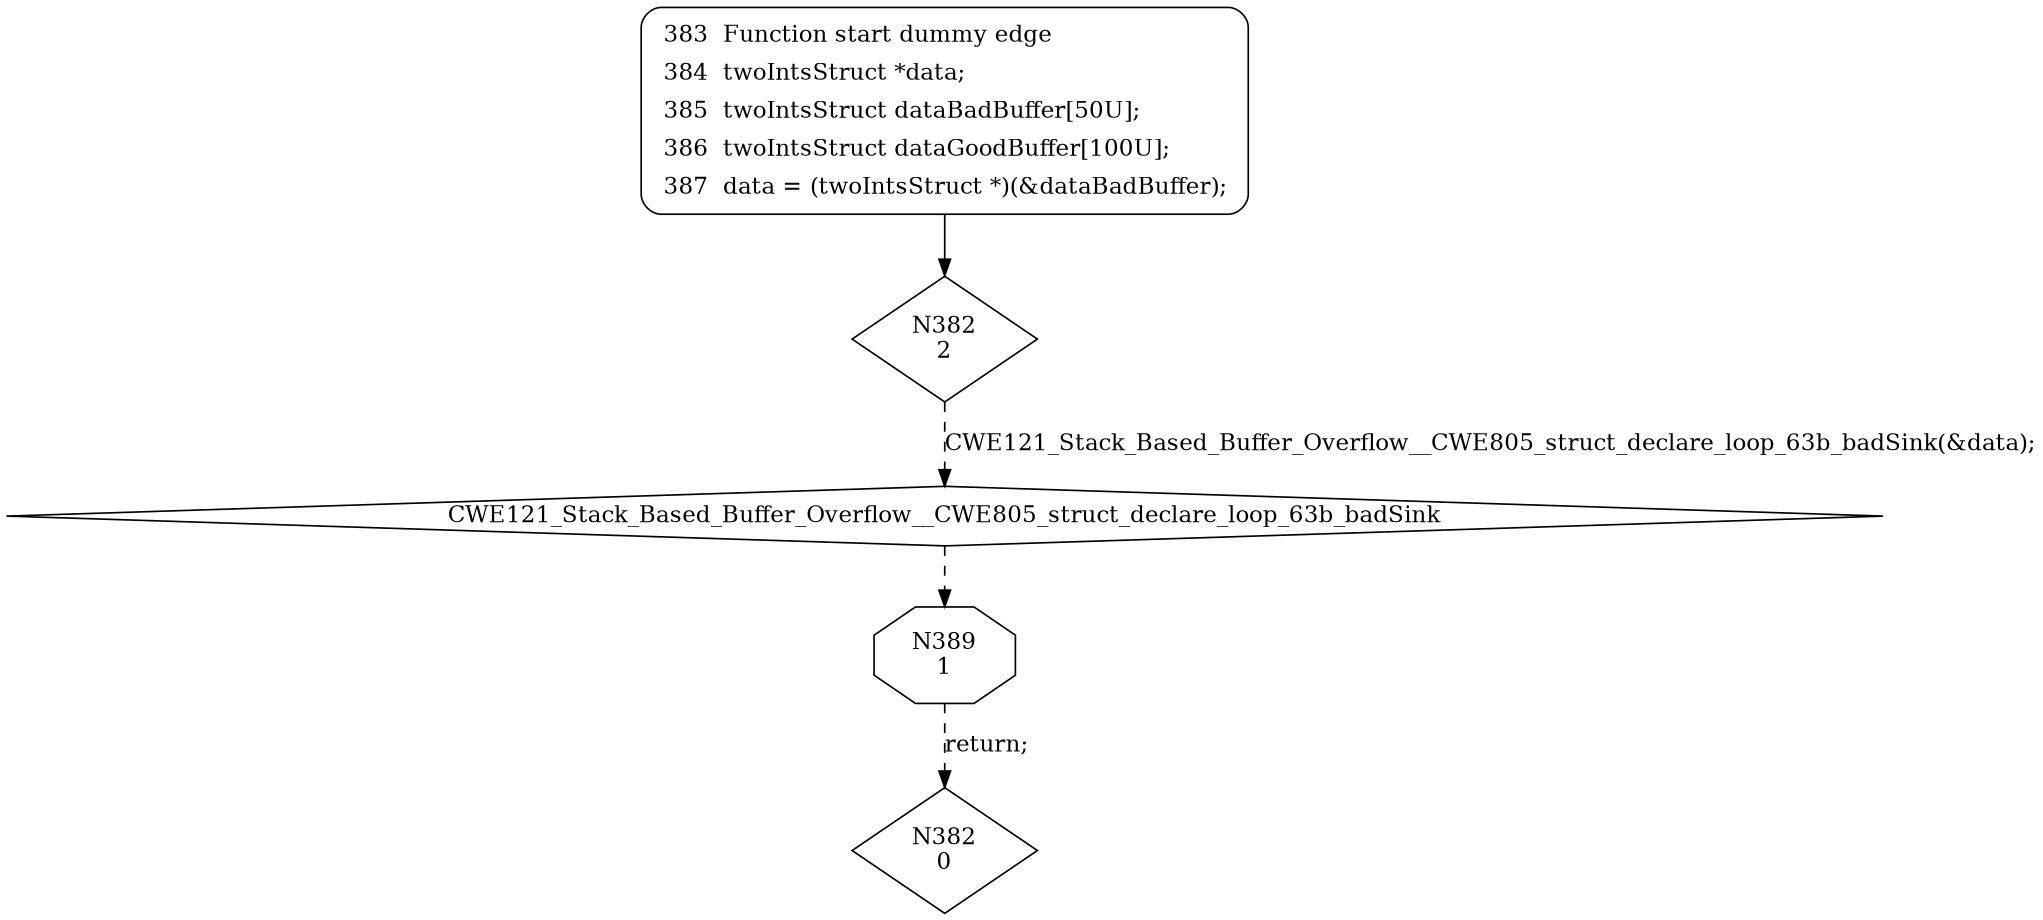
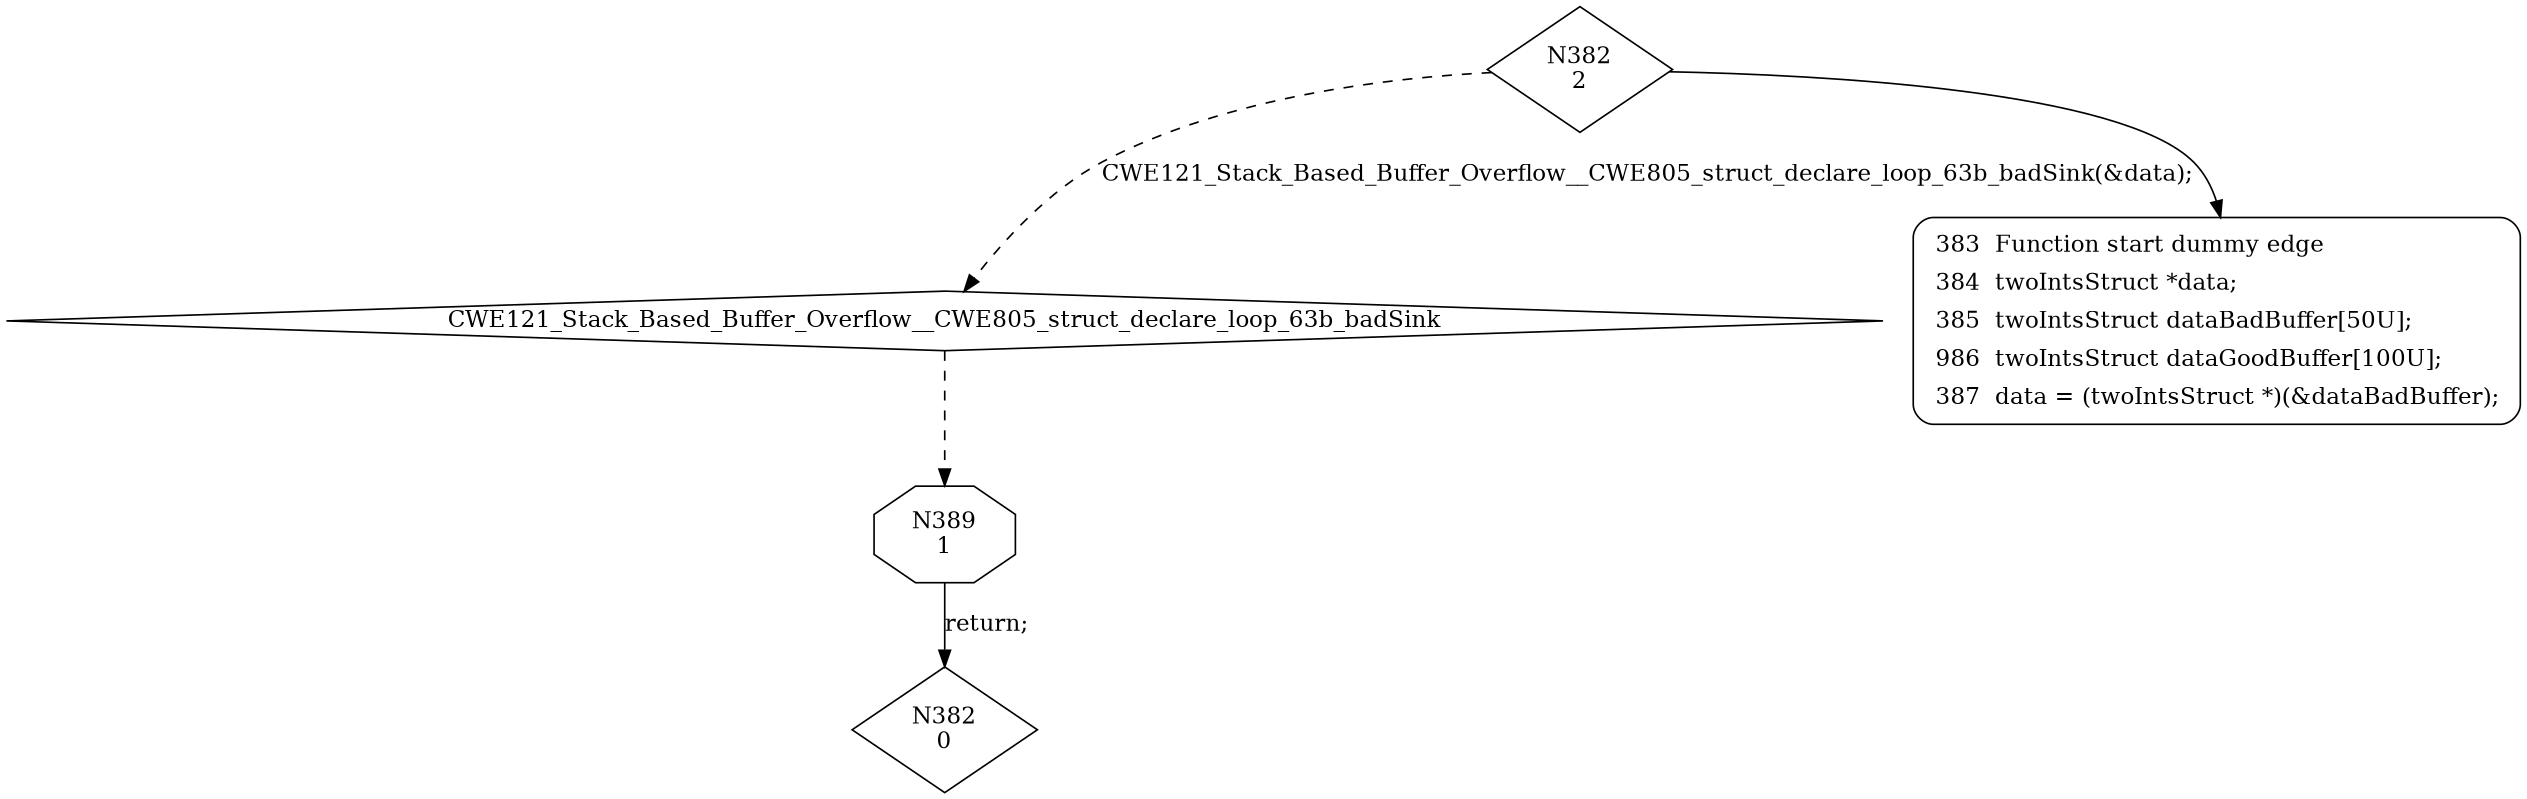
(687, 149) -> (1959, 359)
(945, 237) -> (1961, 91)
(945, 737) -> (945, 616)
